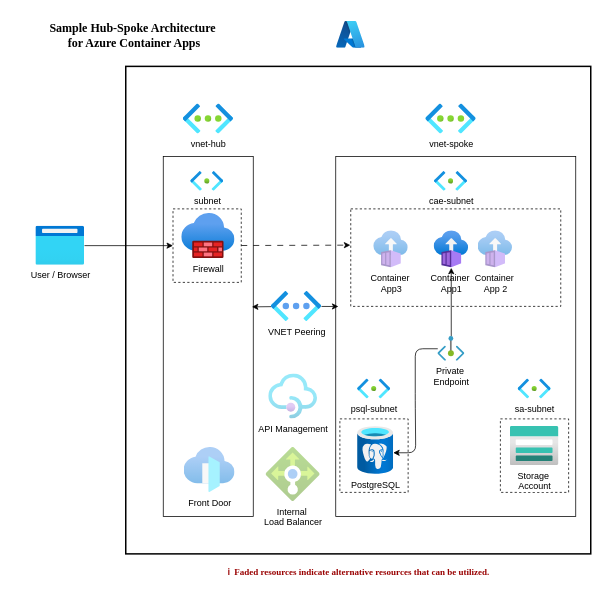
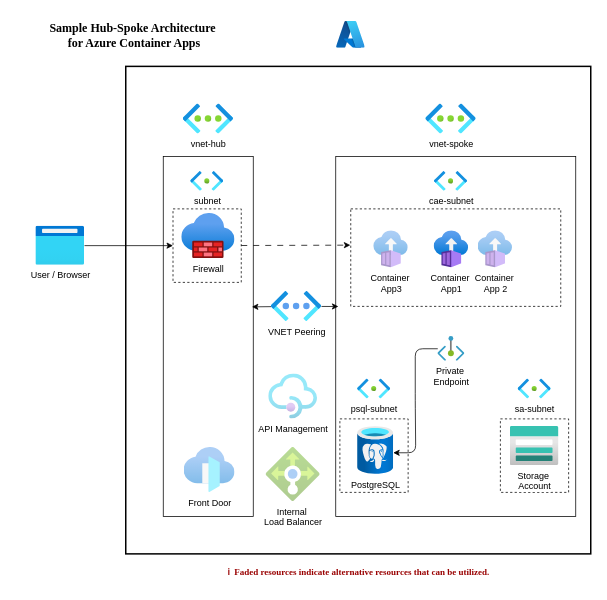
(451, 305) -> none
